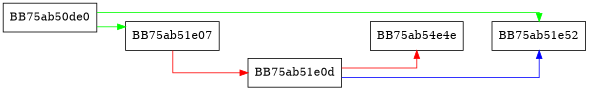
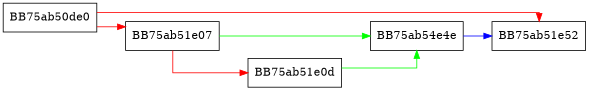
(319, 12) -> (319, 12)
(107, 27) -> (107, 27)
none -> (291, 36)
(384, 68) -> (384, 68)
(450, 78) -> (474, 36)
